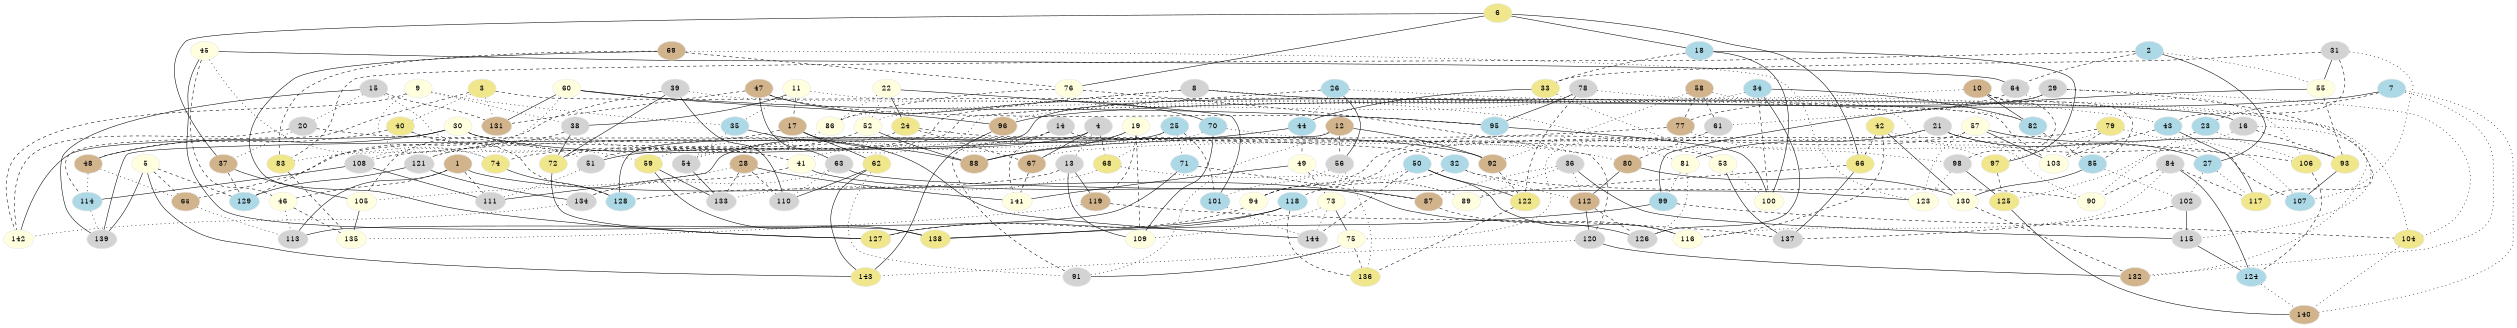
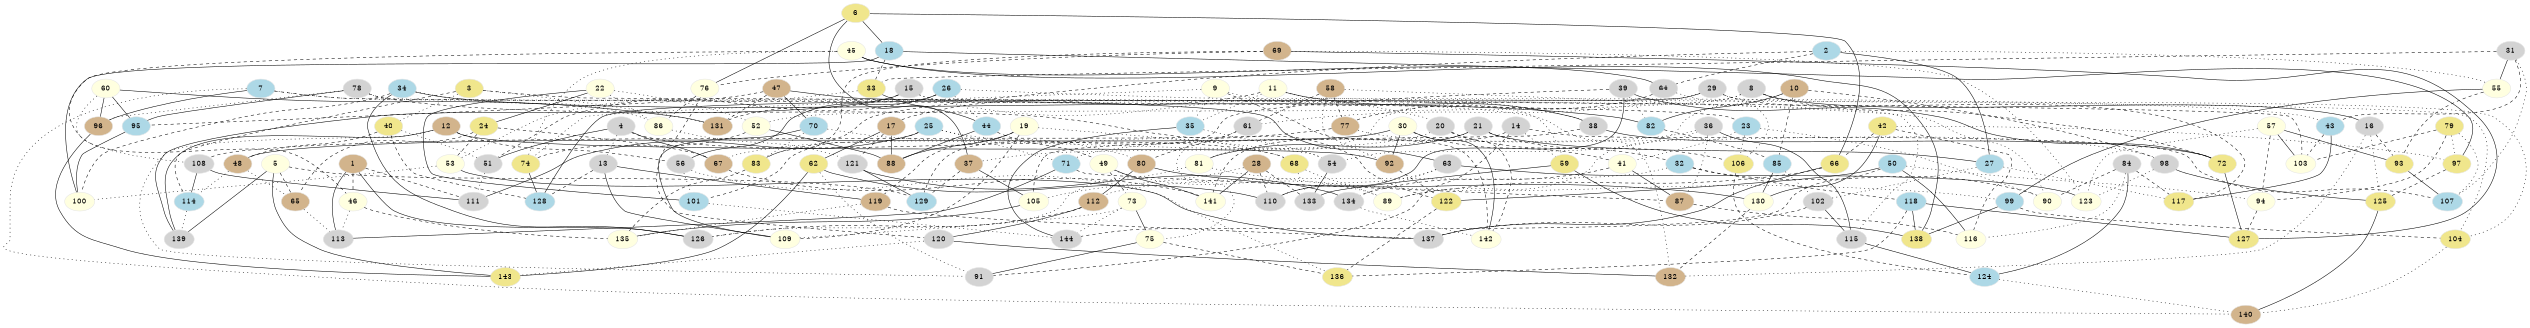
(1577, 183) -> (1386, 140)
